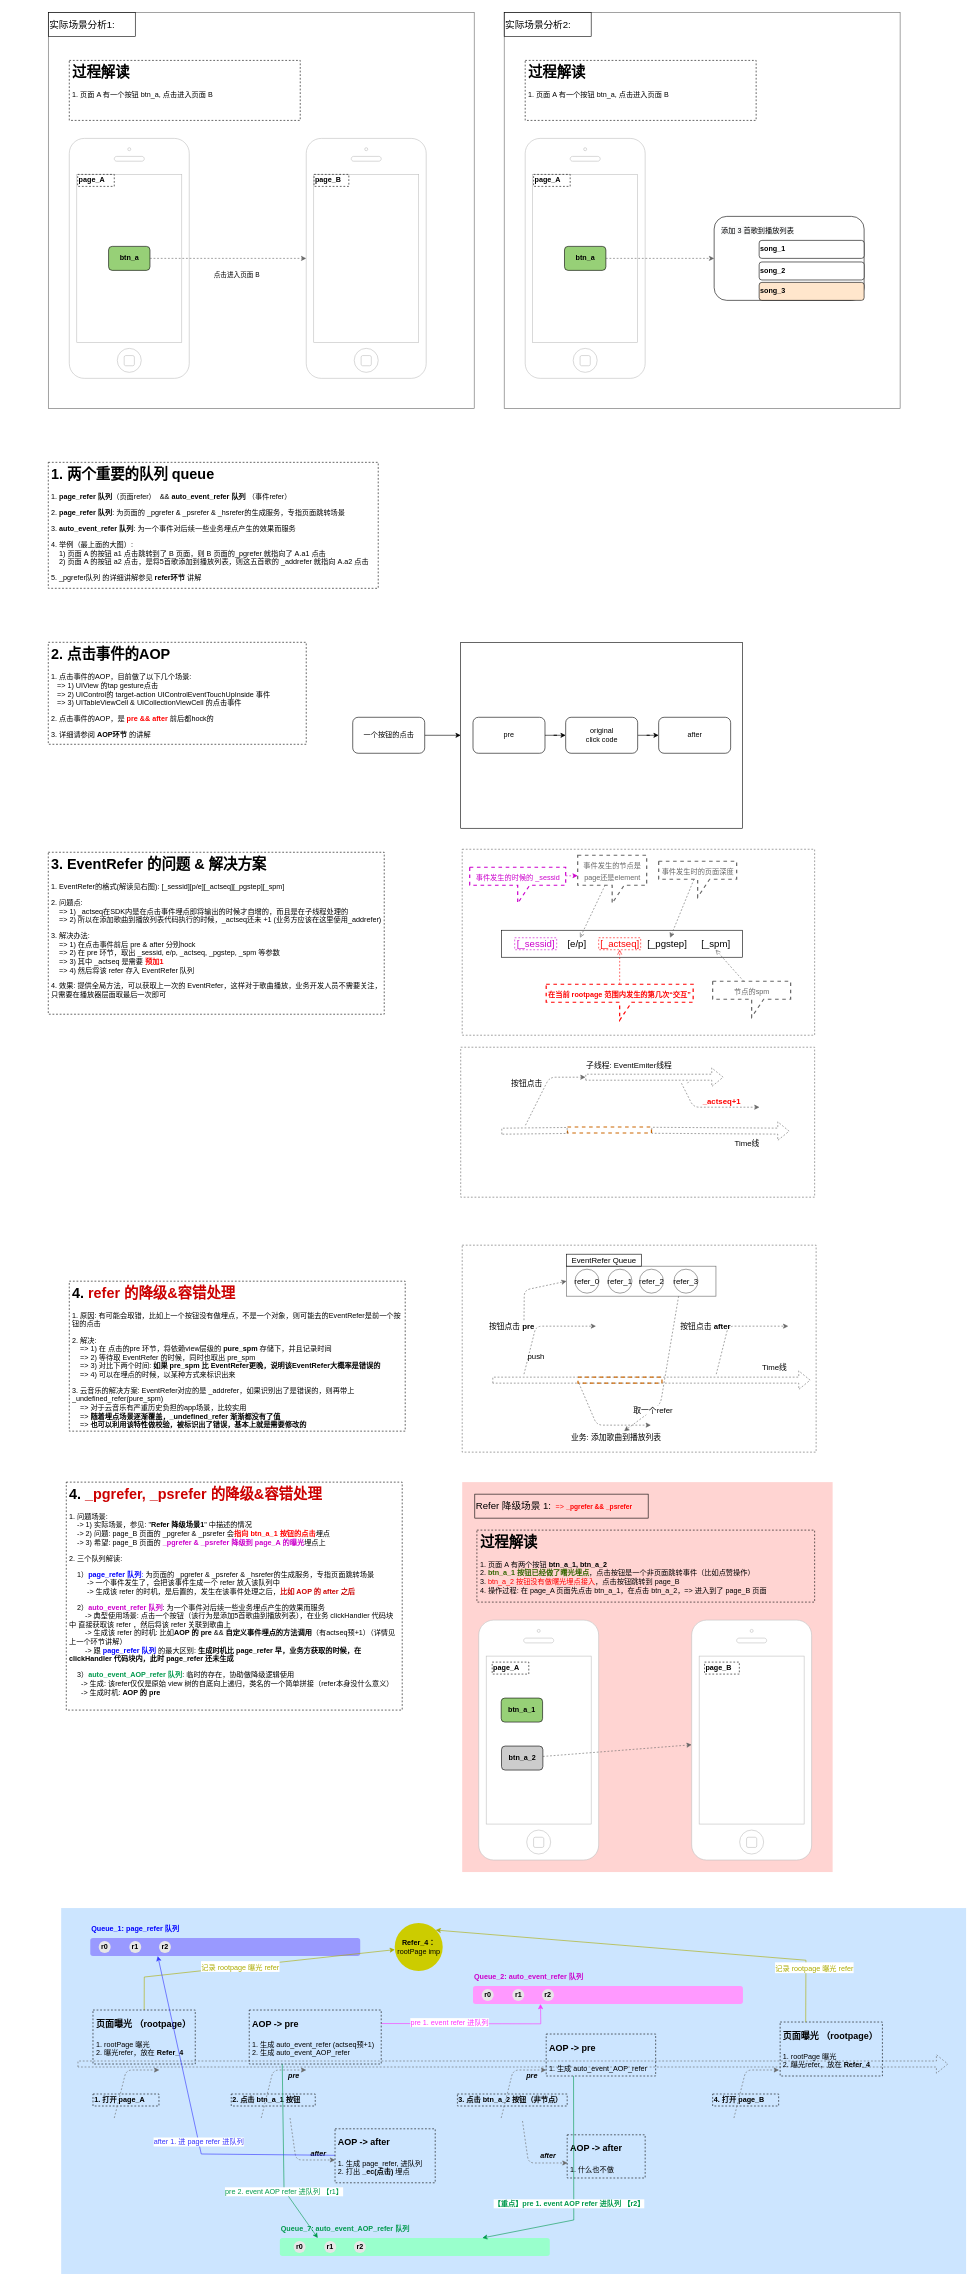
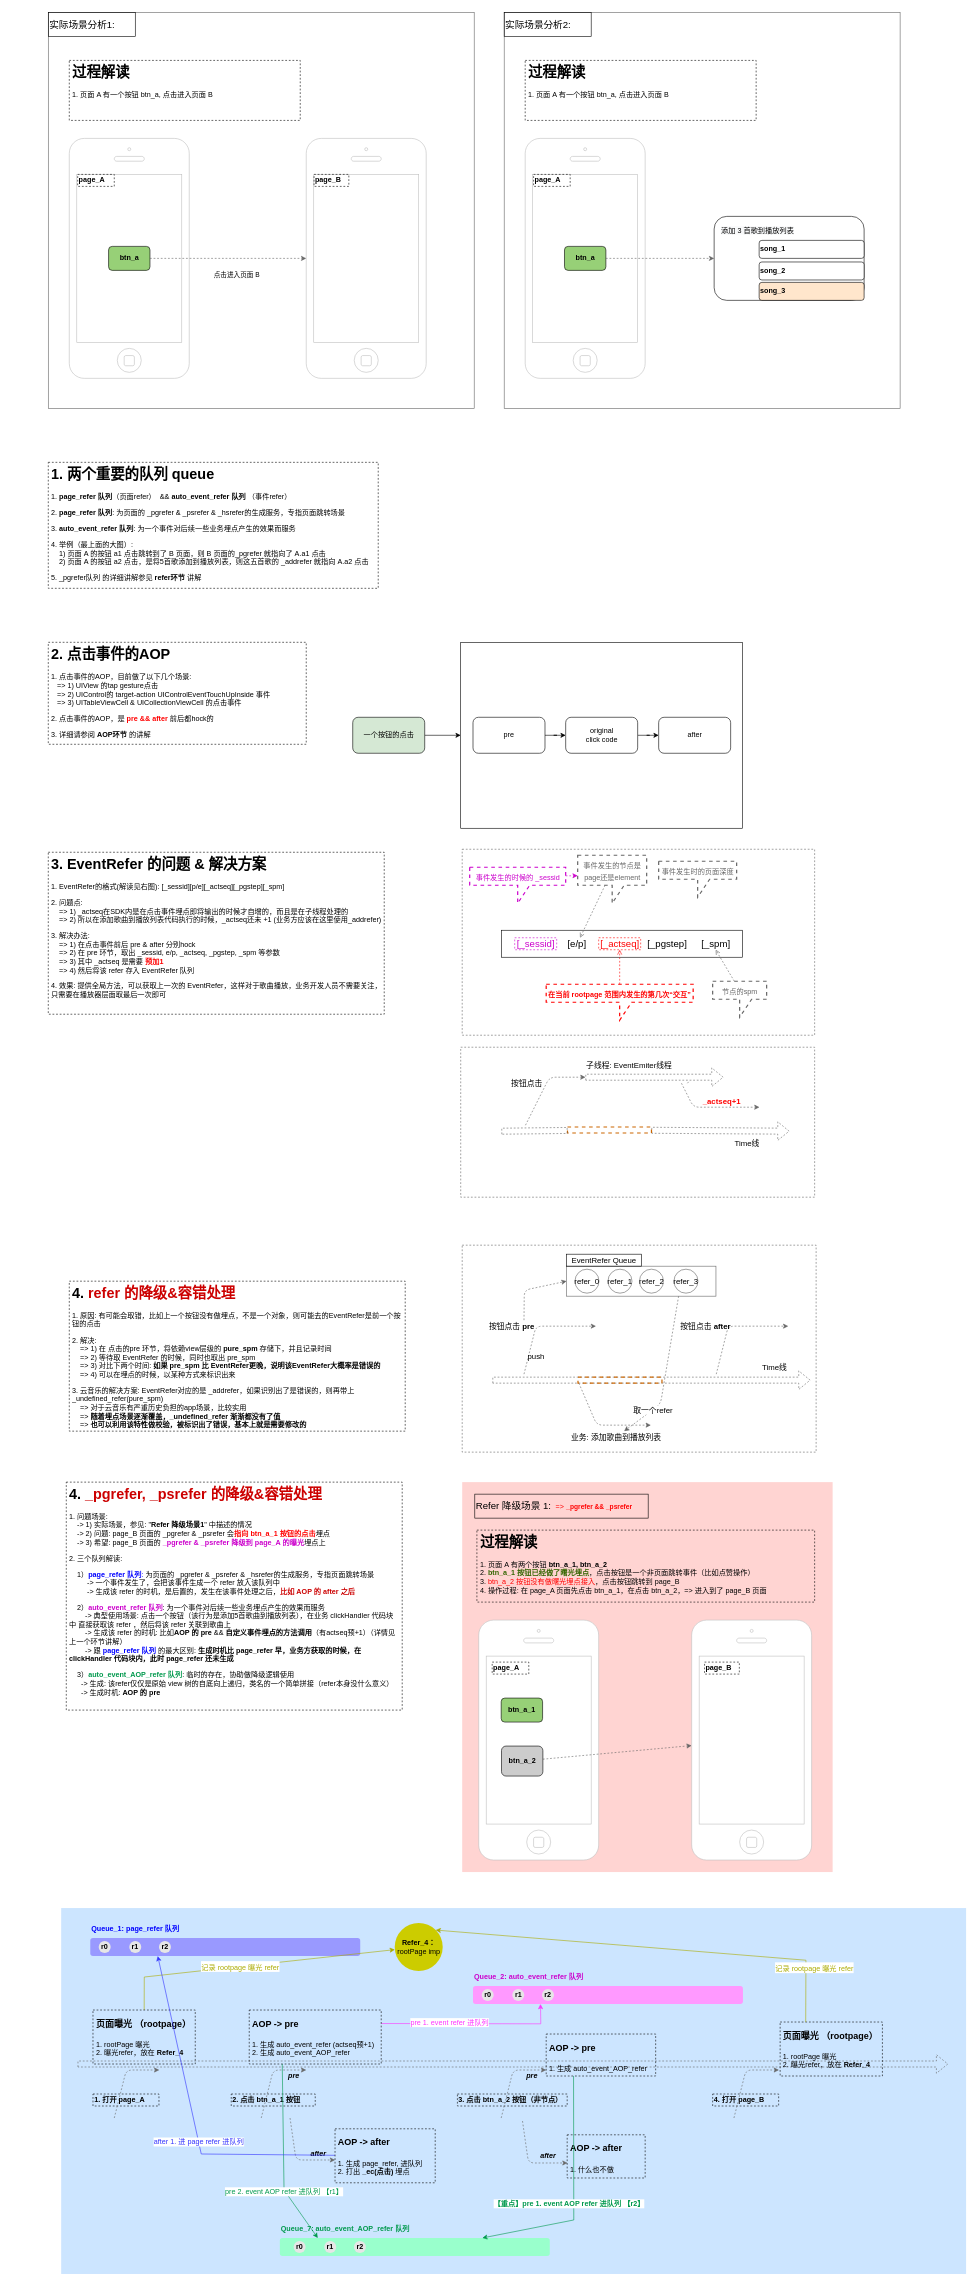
(389, 735) -> (389, 735)
(691, 888) -> none
(752, 999) -> (740, 999)
(522, 1758) -> (522, 1761)
